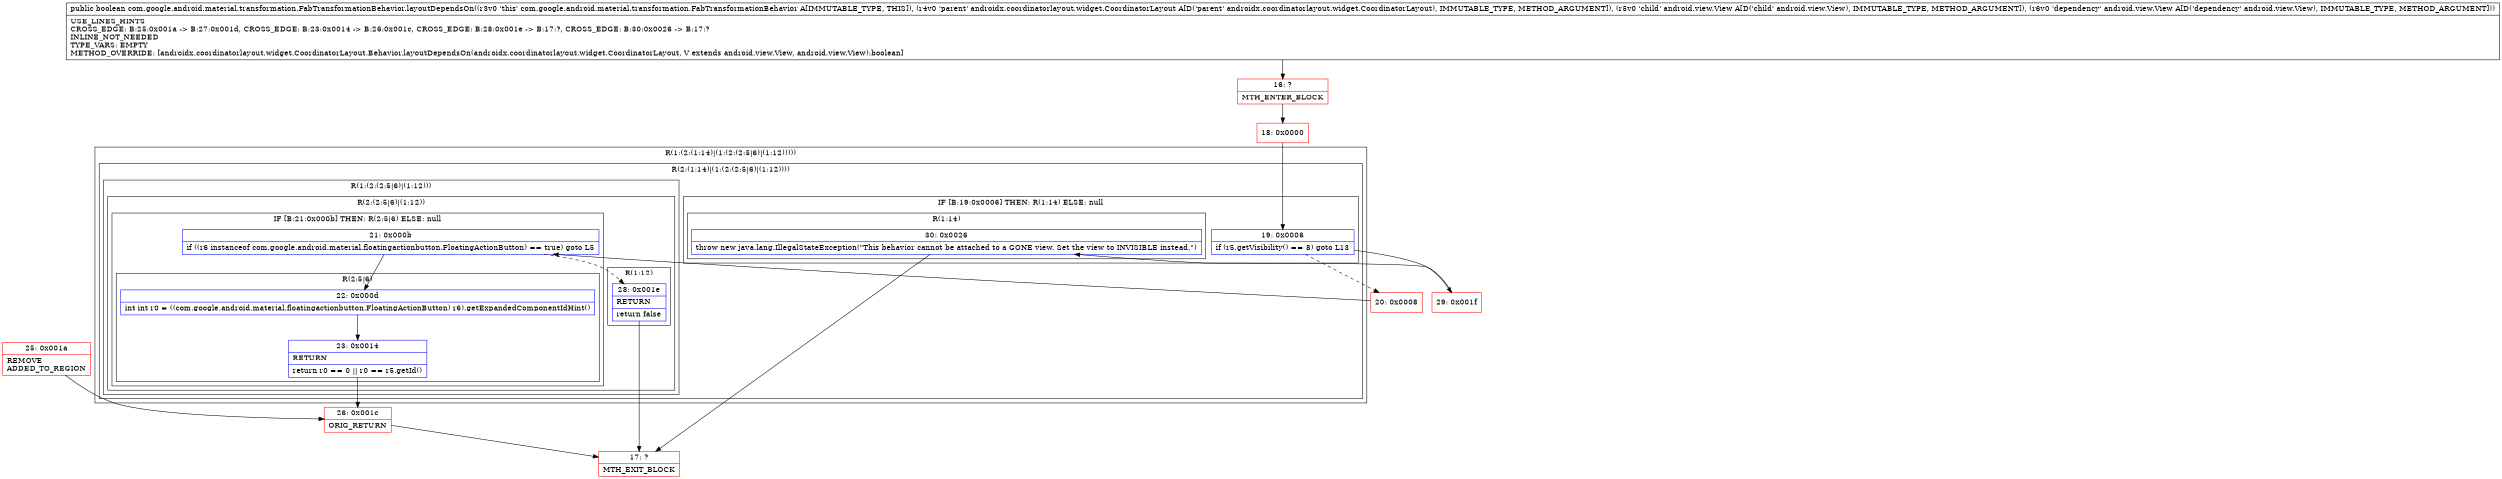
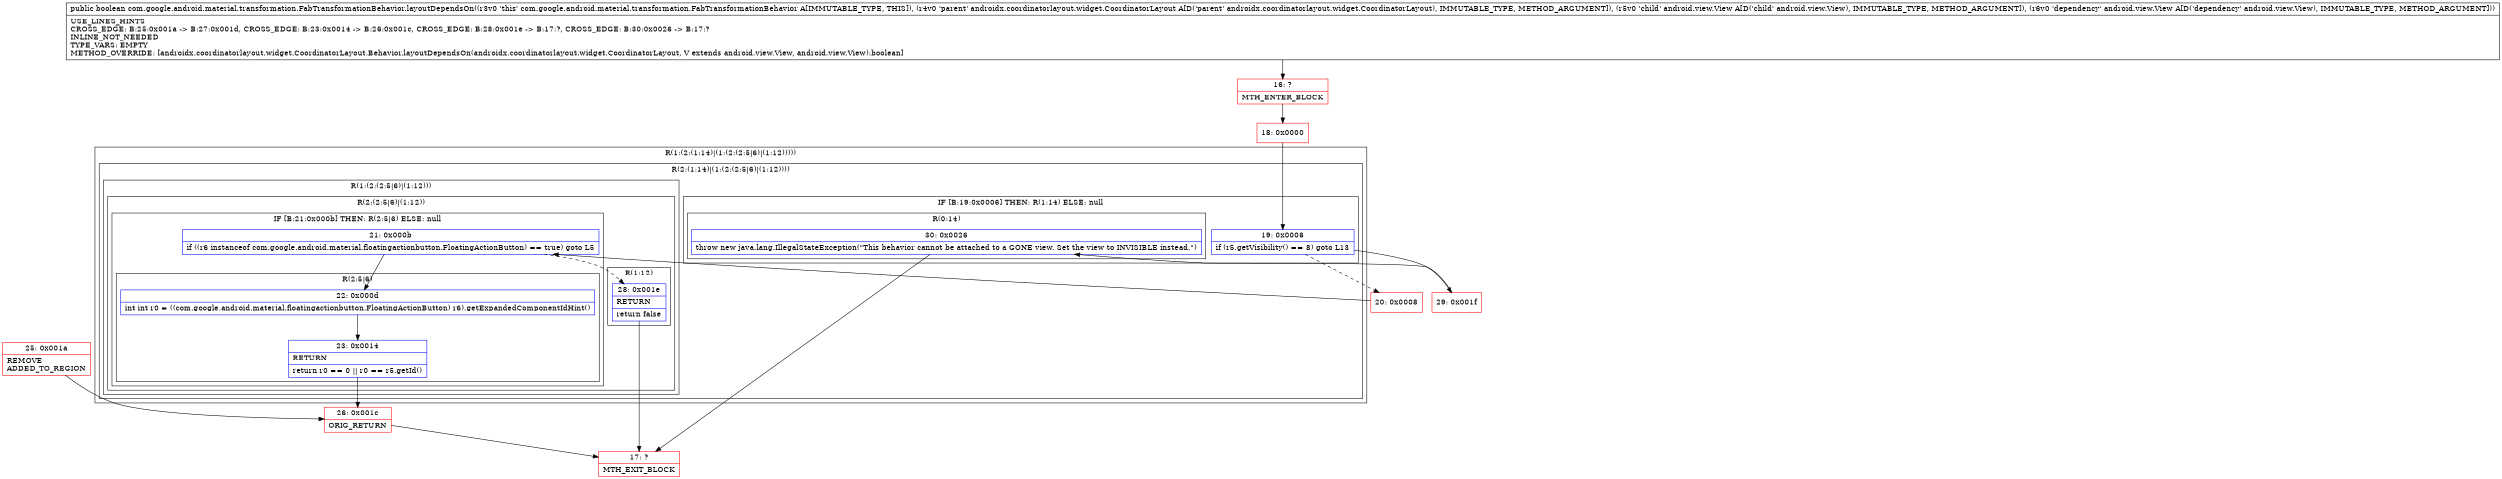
(947, 219) -> (947, 219)
